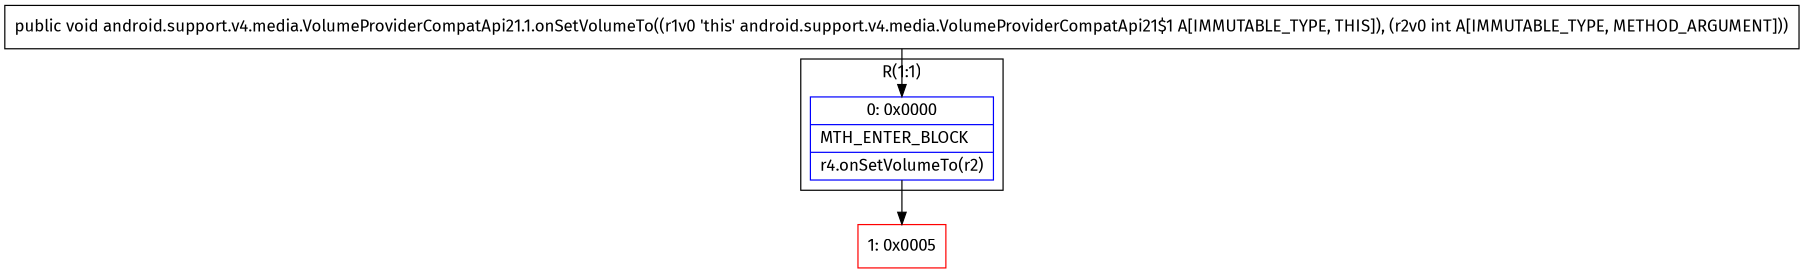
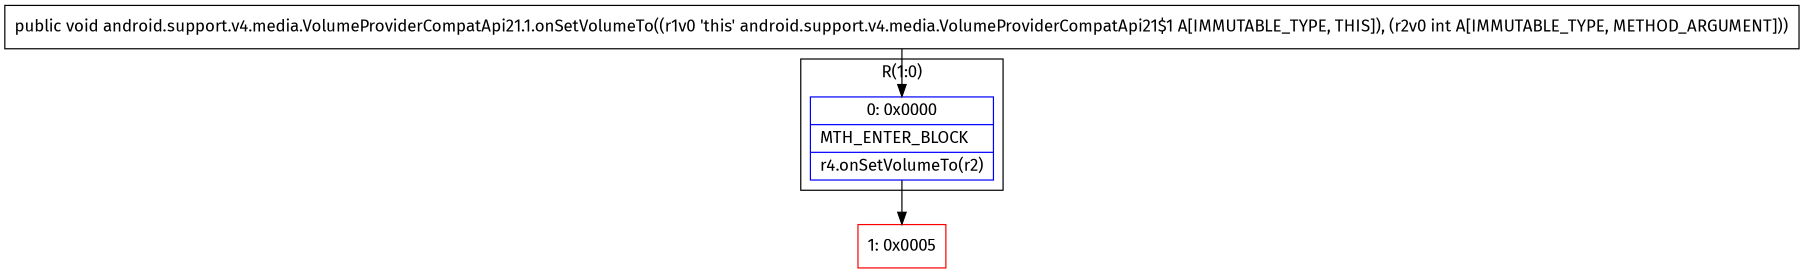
(902, 73) -> (902, 73)
